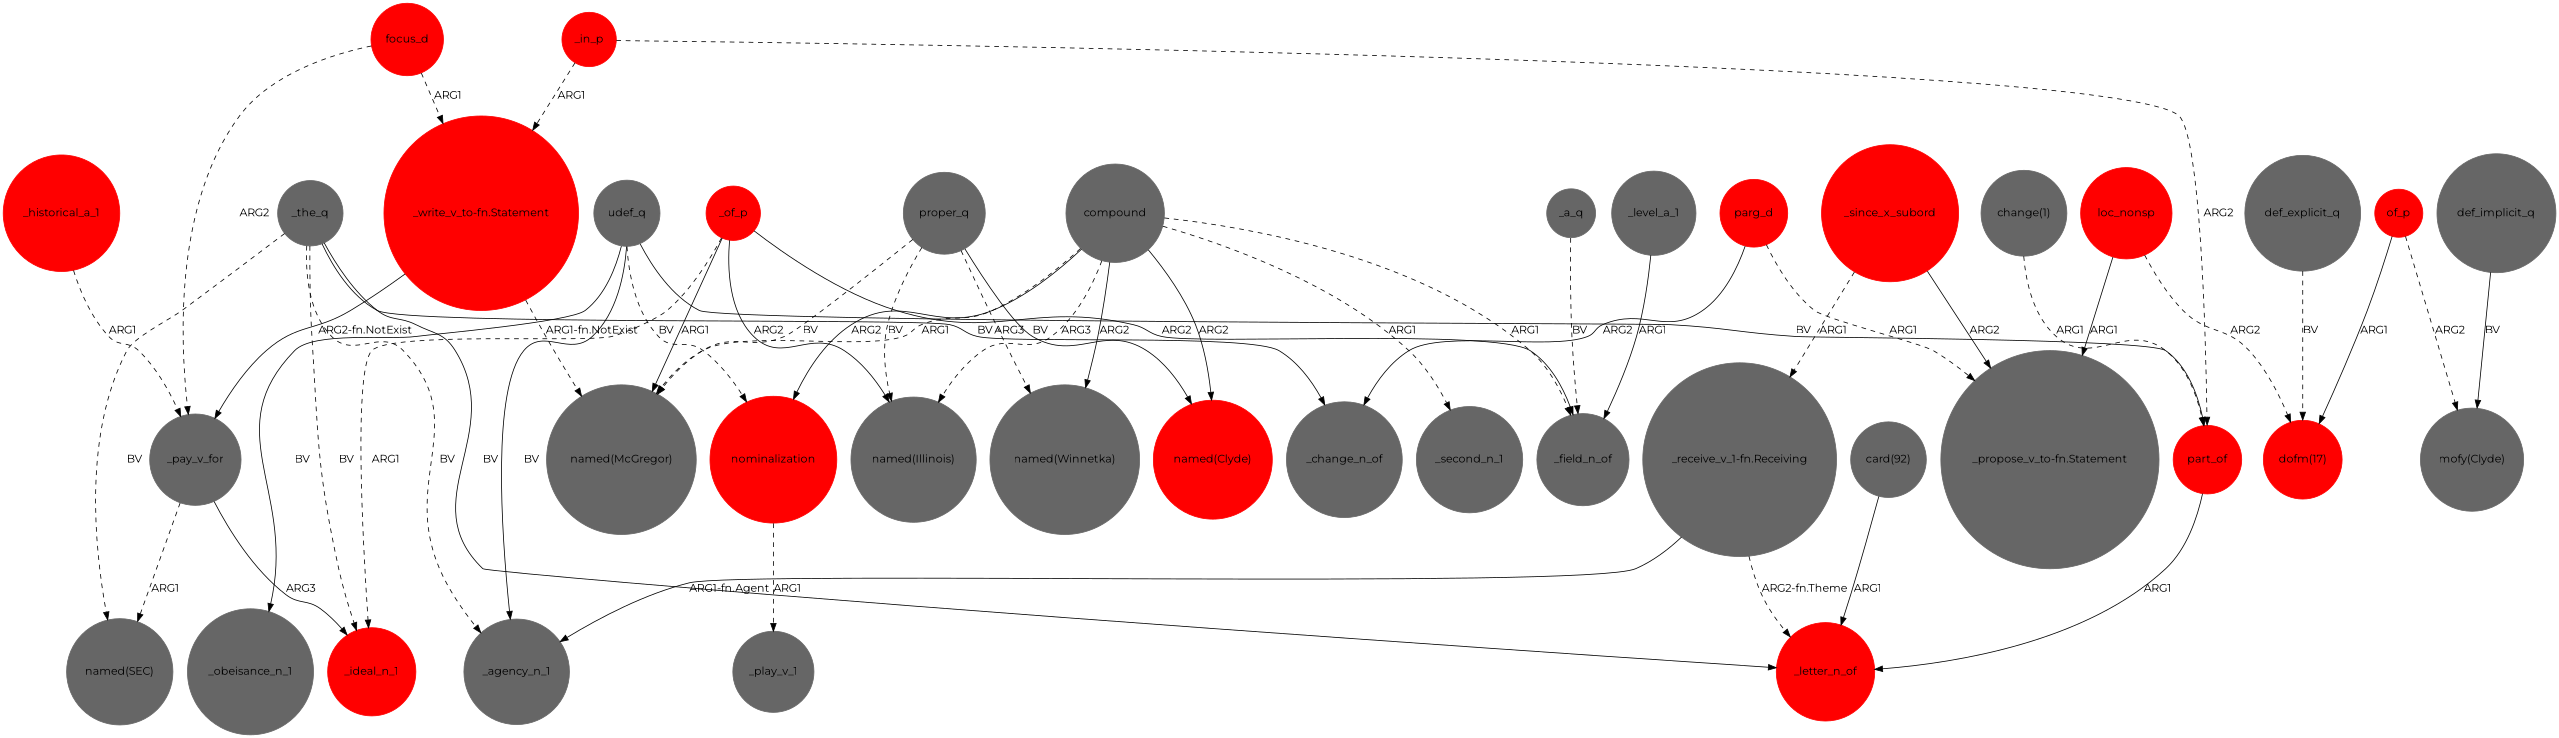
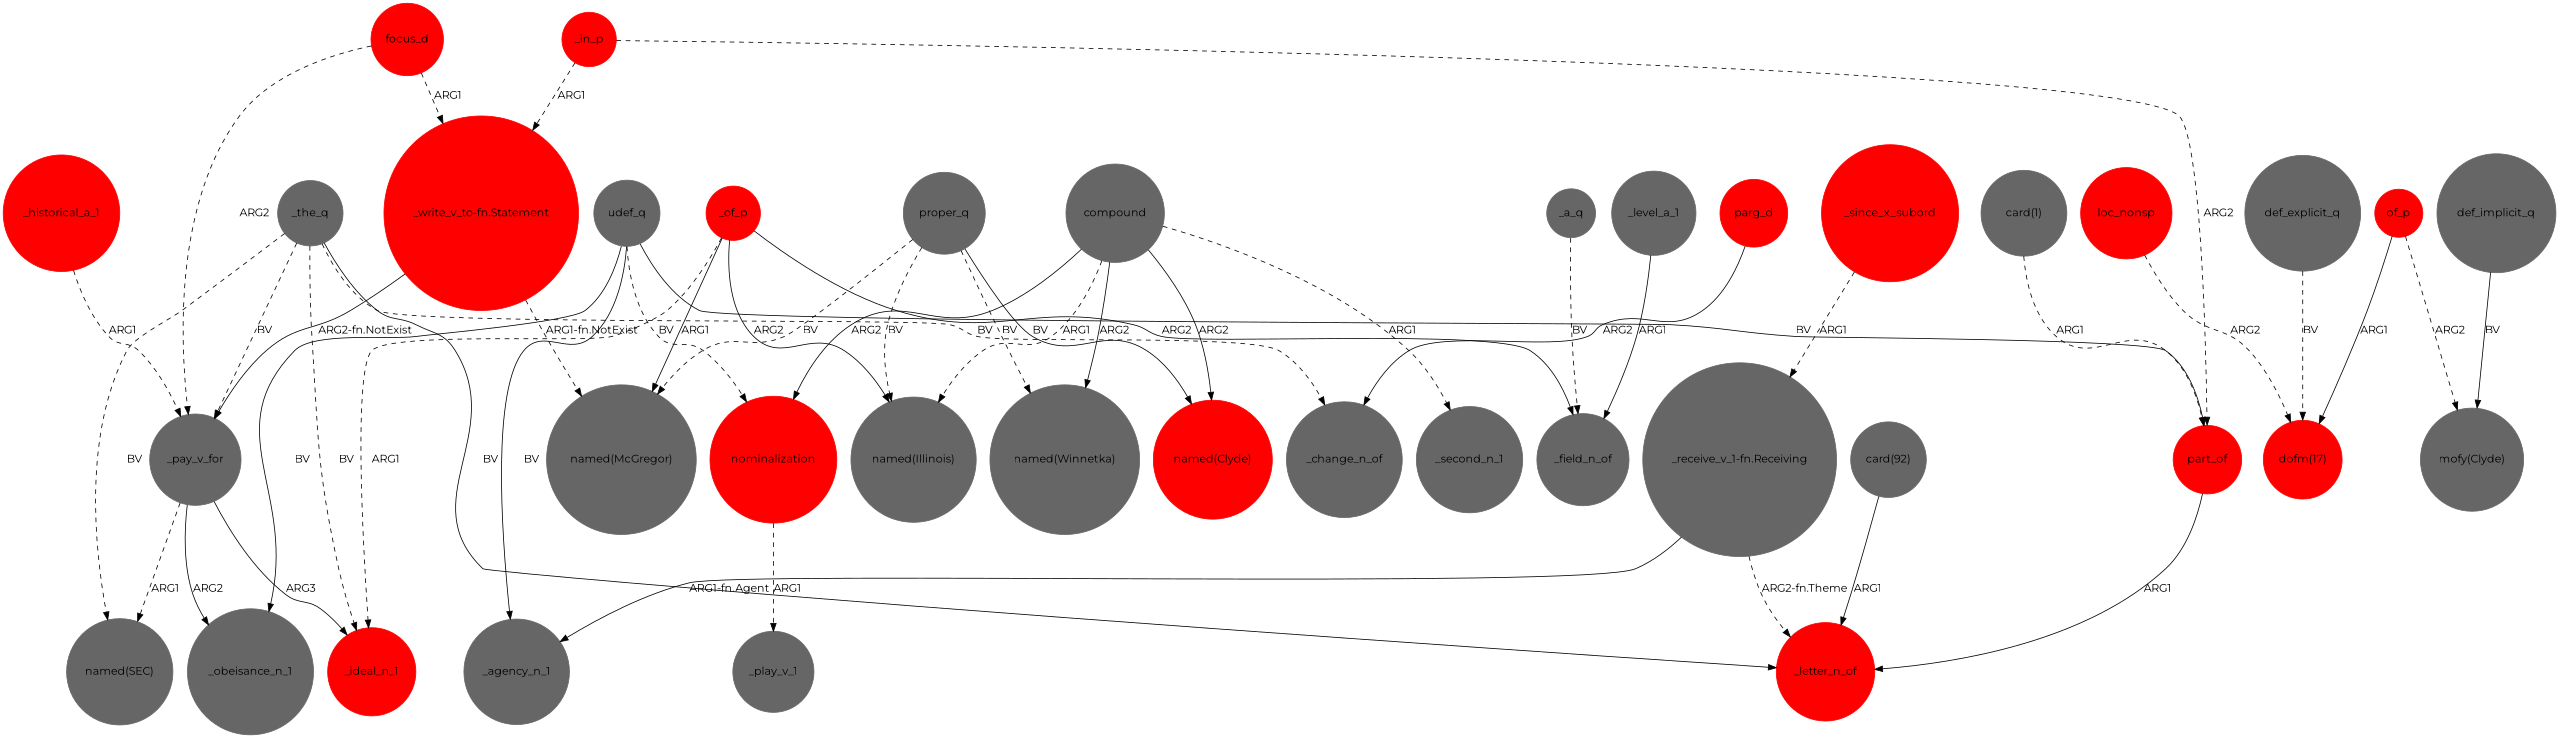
(2024, 213) -> (2024, 213)
(1390, 270) -> none
(818, 322) -> (818, 322)
(1010, 331) -> (1010, 331)
(1077, 331) -> (1077, 331)
(876, 341) -> none
(433, 404) -> (257, 327)
(2050, 460) -> none
none -> (186, 563)
